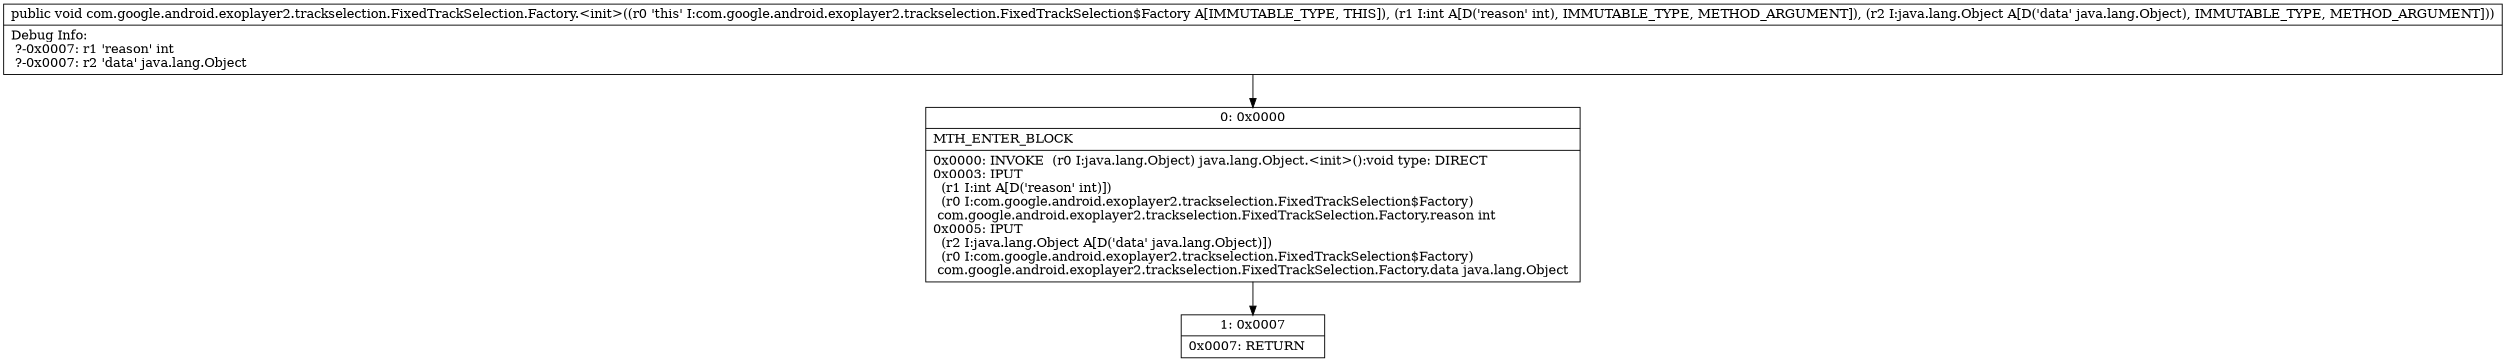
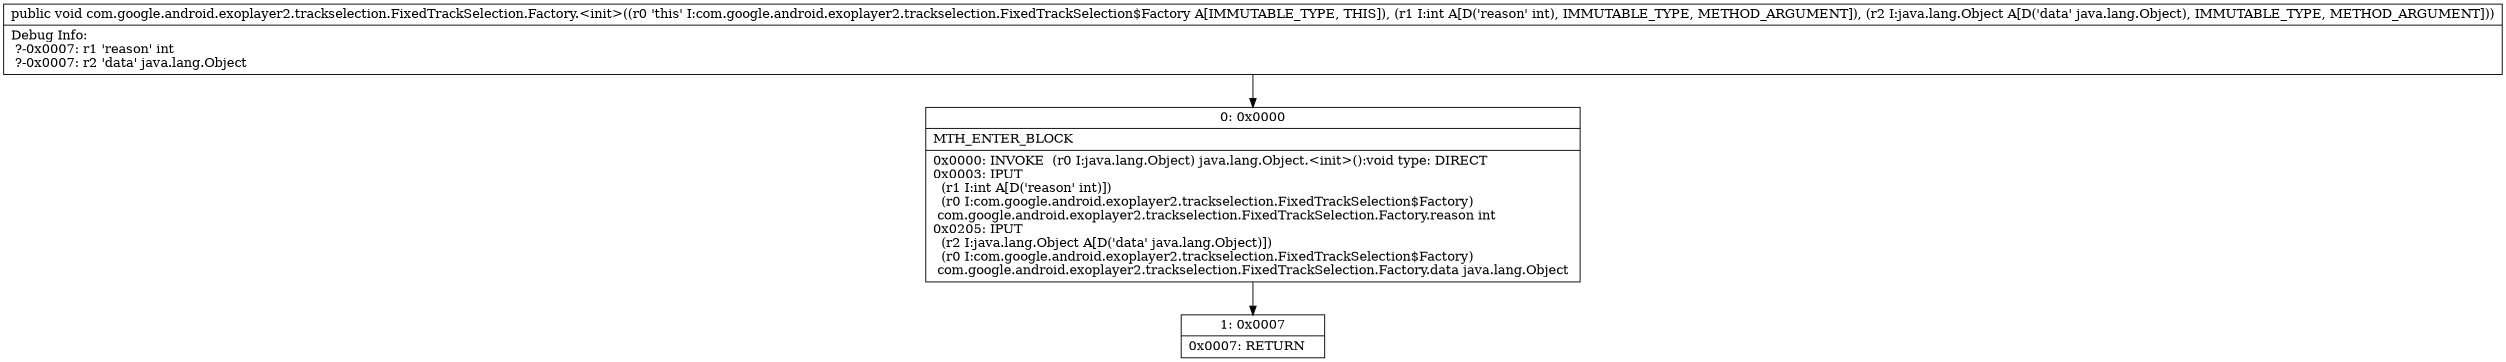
(982, 229) -> (982, 229)
